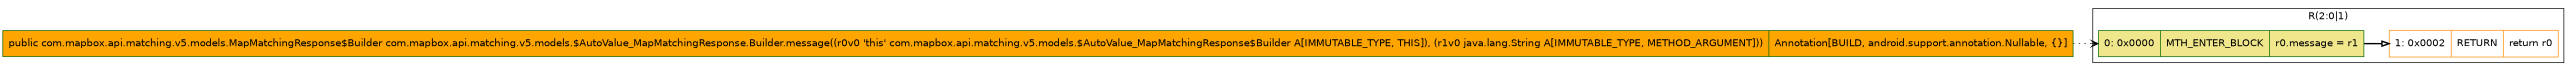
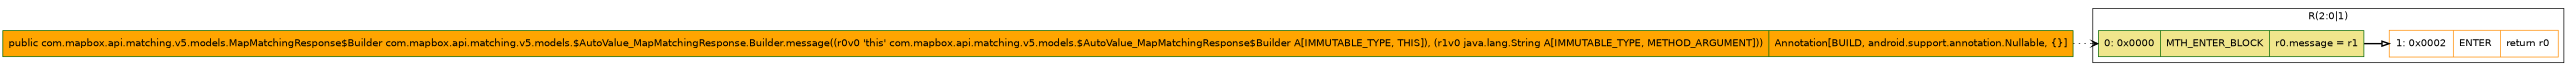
(2477, 43) -> (2475, 43)
